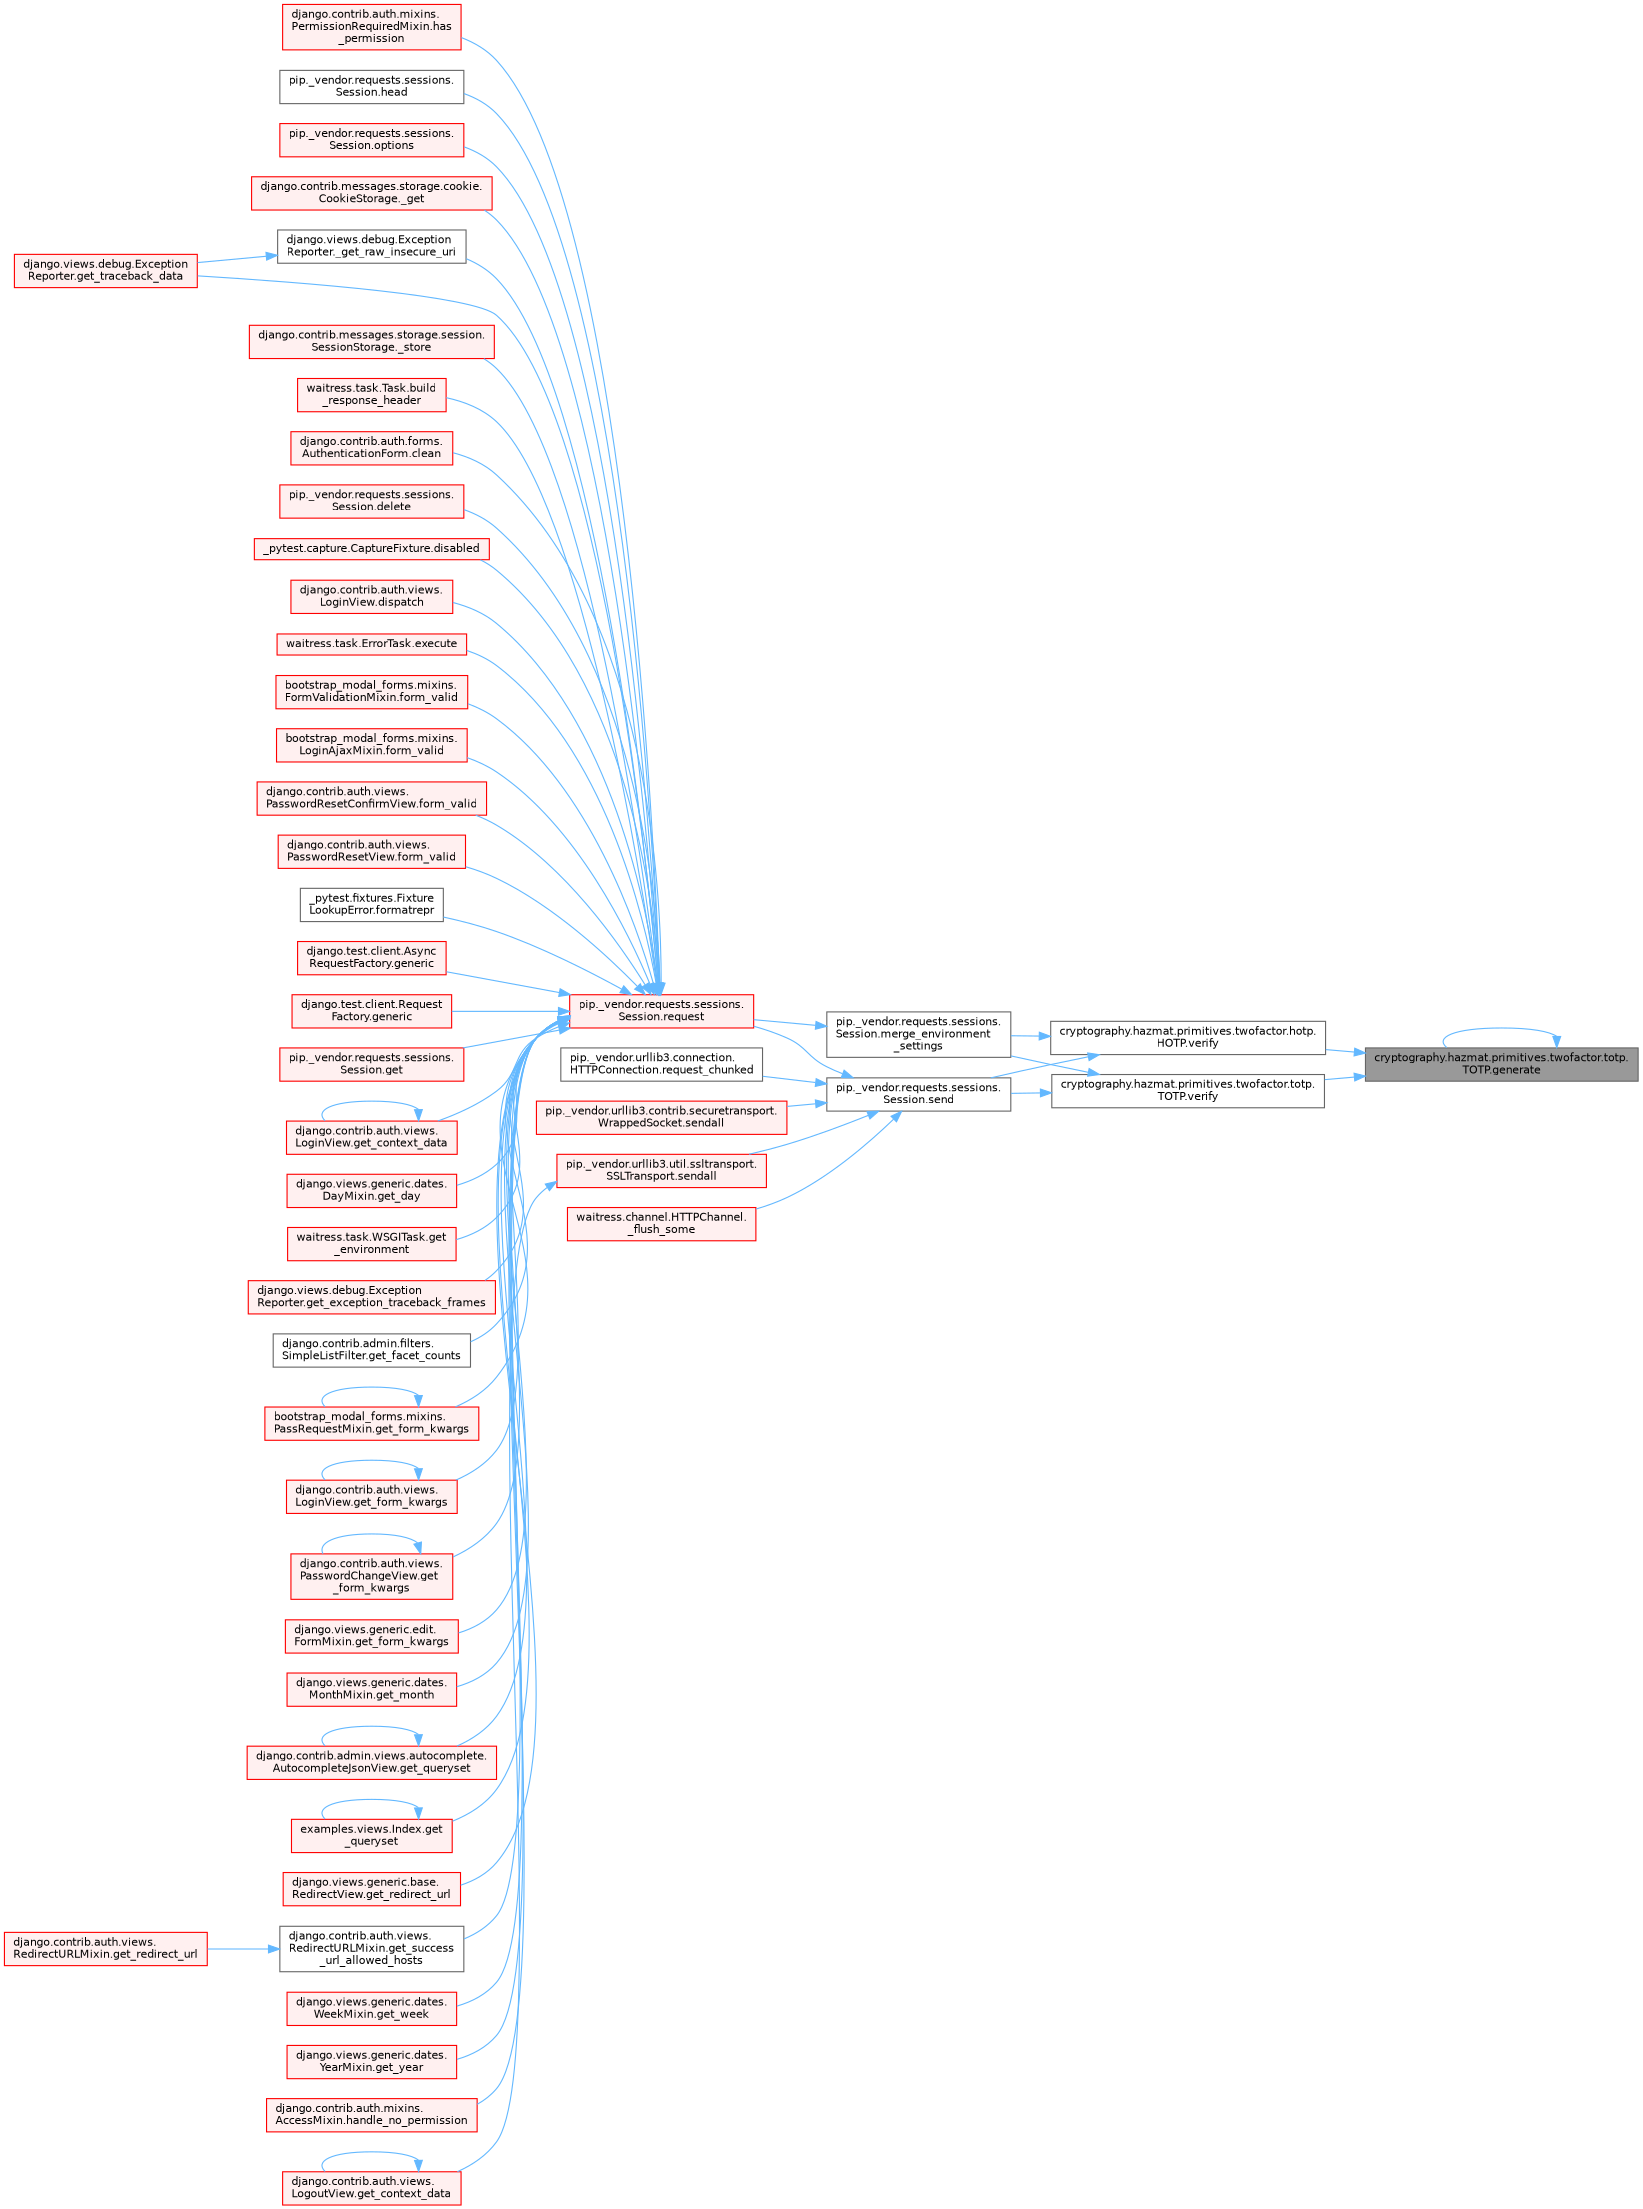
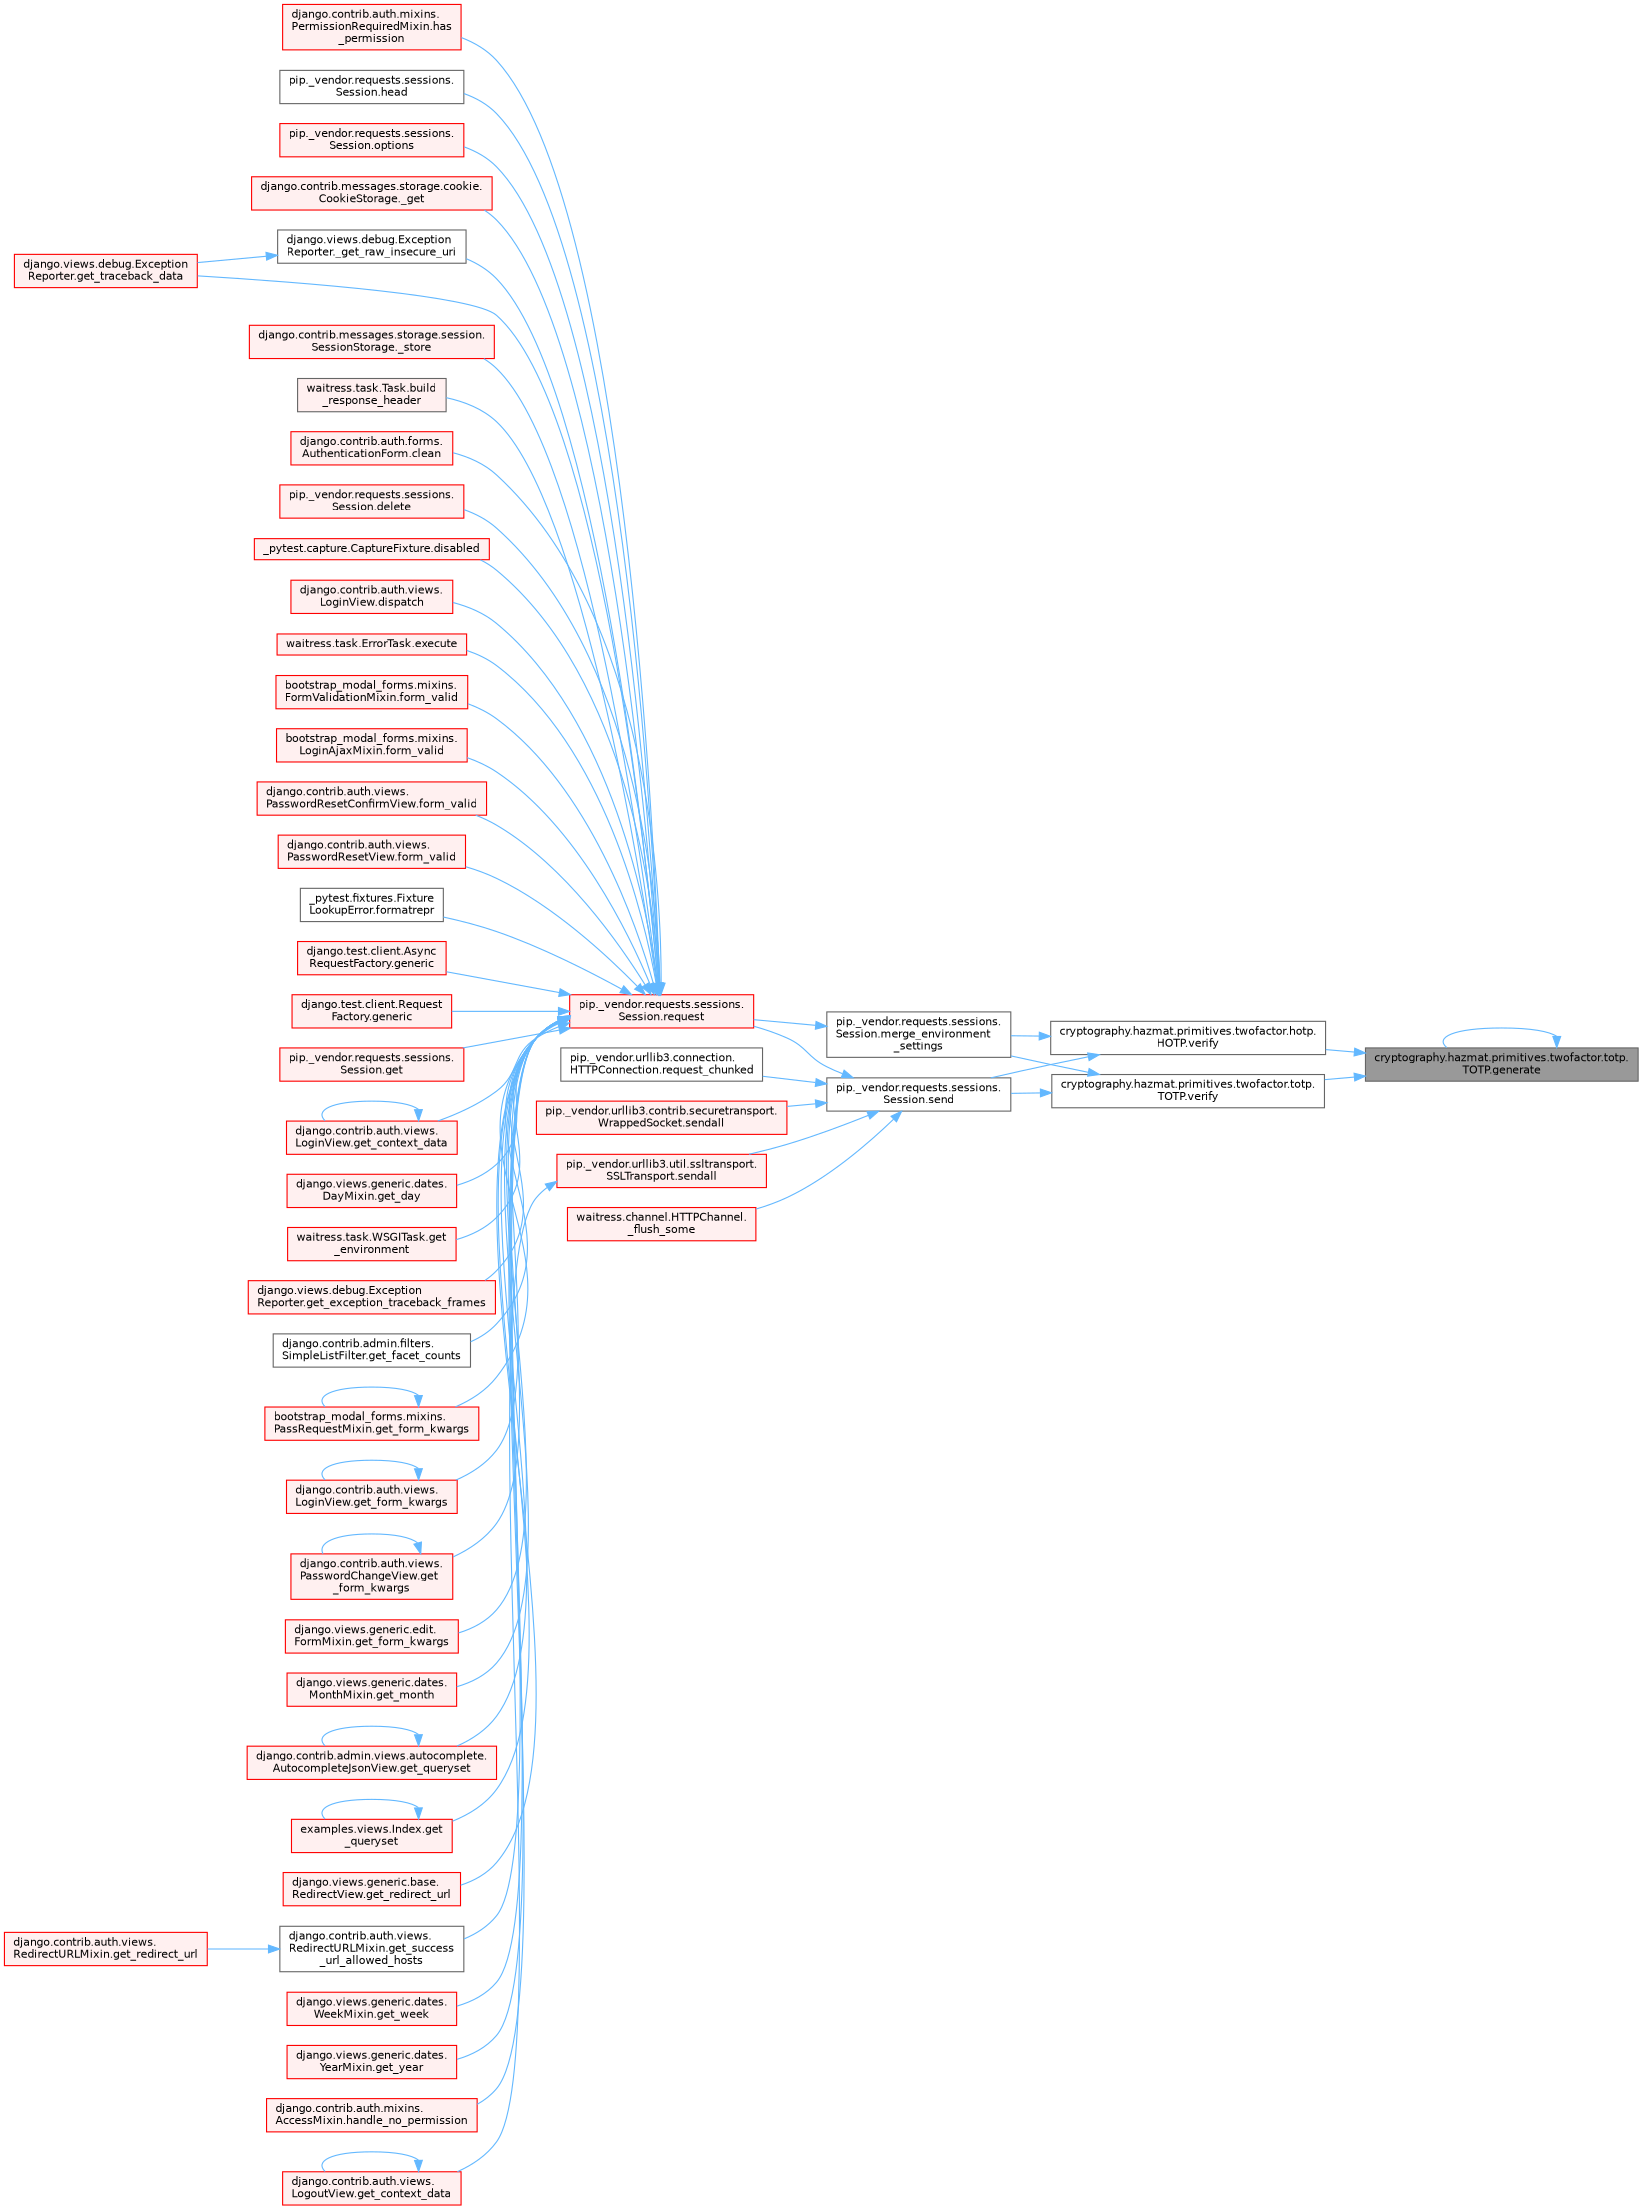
(372, 395) -> (372, 395)
